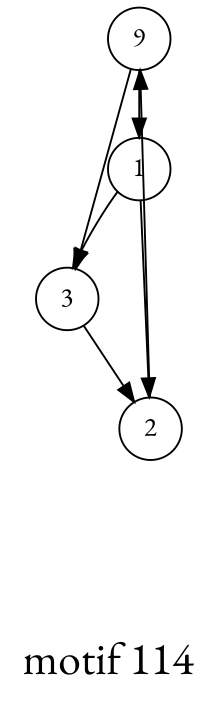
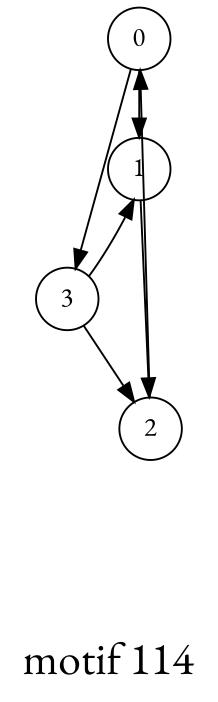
(139, 39) -> (139, 39)
(103, 213) -> (108, 247)
